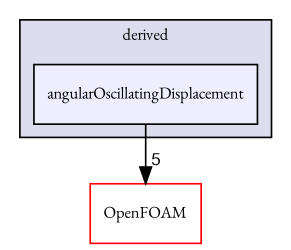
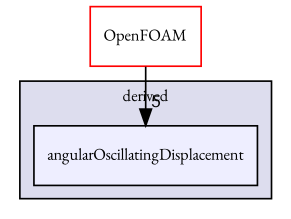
(146, 148) -> (146, 91)
